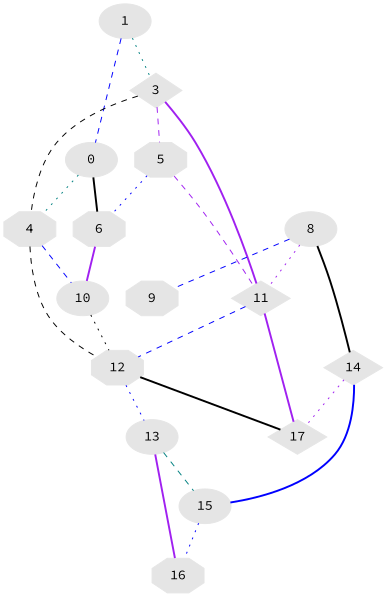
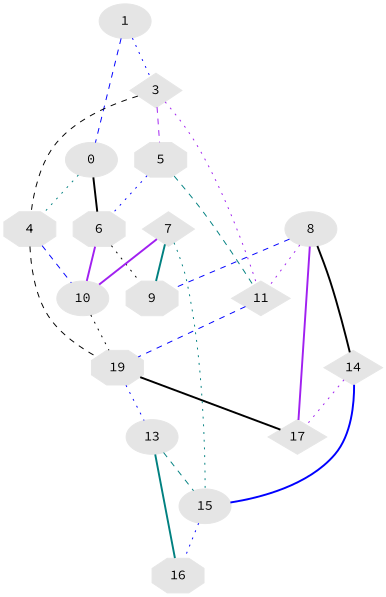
(141, 57) -> (141, 57)
(219, 188) -> (219, 188)
none -> (168, 229)
(216, 229) -> (216, 229)
none -> (129, 268)
(117, 368) -> (117, 368)
(279, 368) -> (304, 333)
(165, 506) -> (165, 506)
